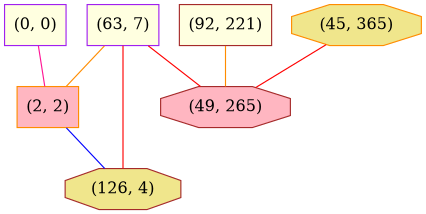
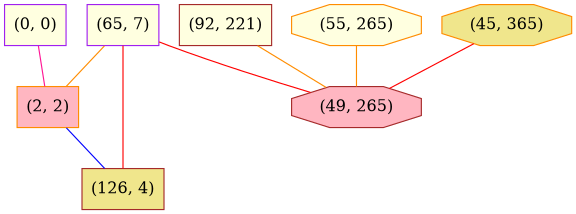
(123, 25) -> (123, 25)
none -> (356, 25)
(123, 189) -> (123, 189)
